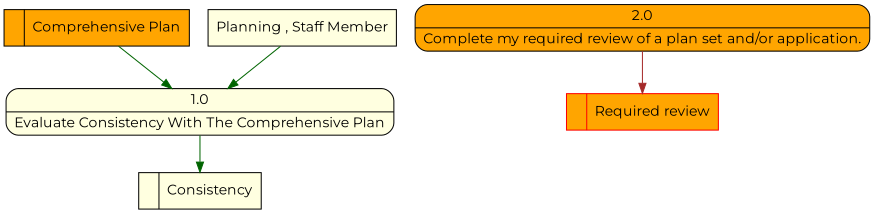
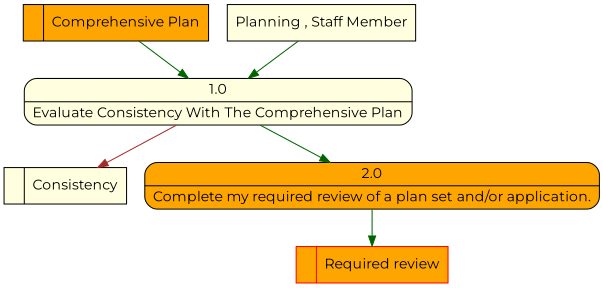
(642, 67) -> (372, 223)
none -> (291, 141)
(200, 149) -> (142, 144)
